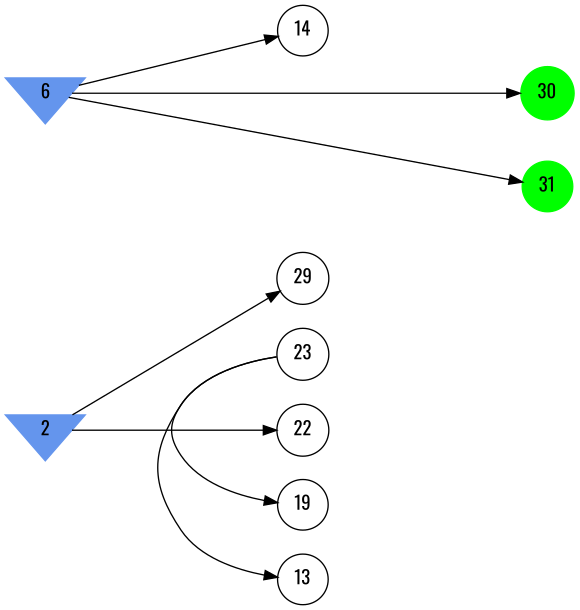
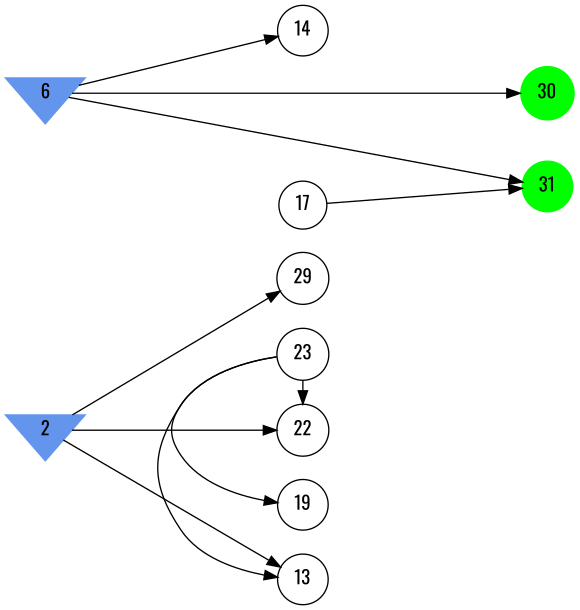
none -> (303, 205)
none -> (303, 386)
none -> (176, 506)
